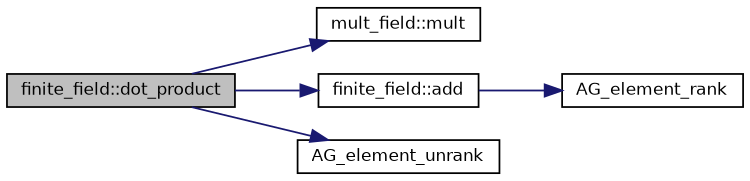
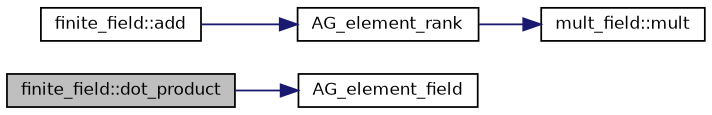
(251, 59) -> (501, 24)
(267, 90) -> none
(399, 157) -> (388, 90)
